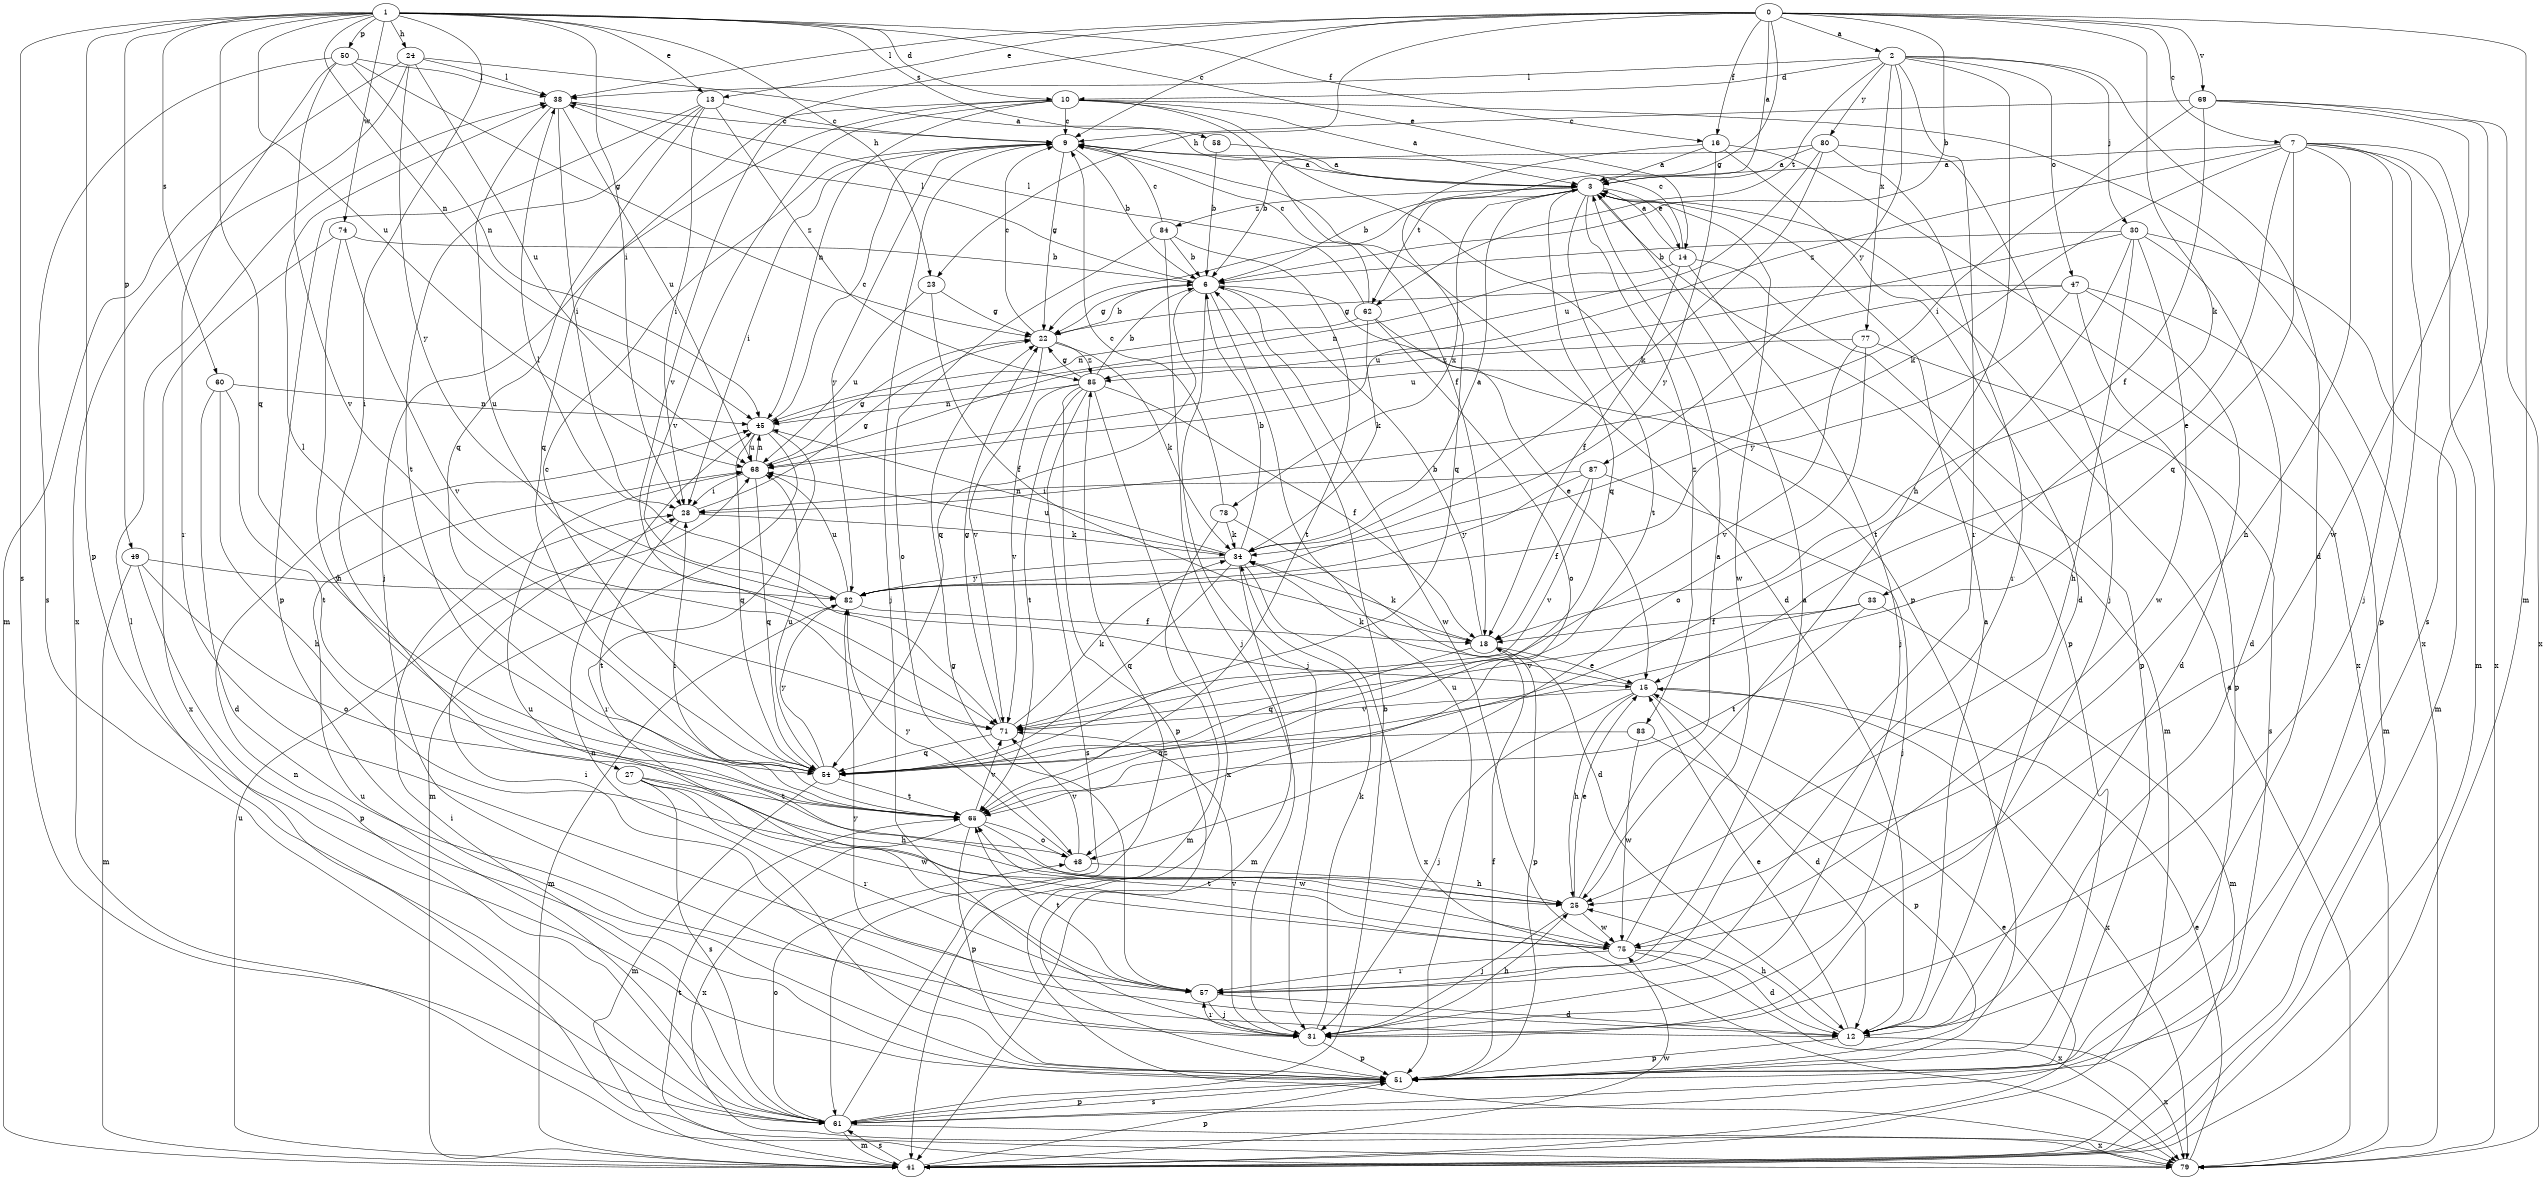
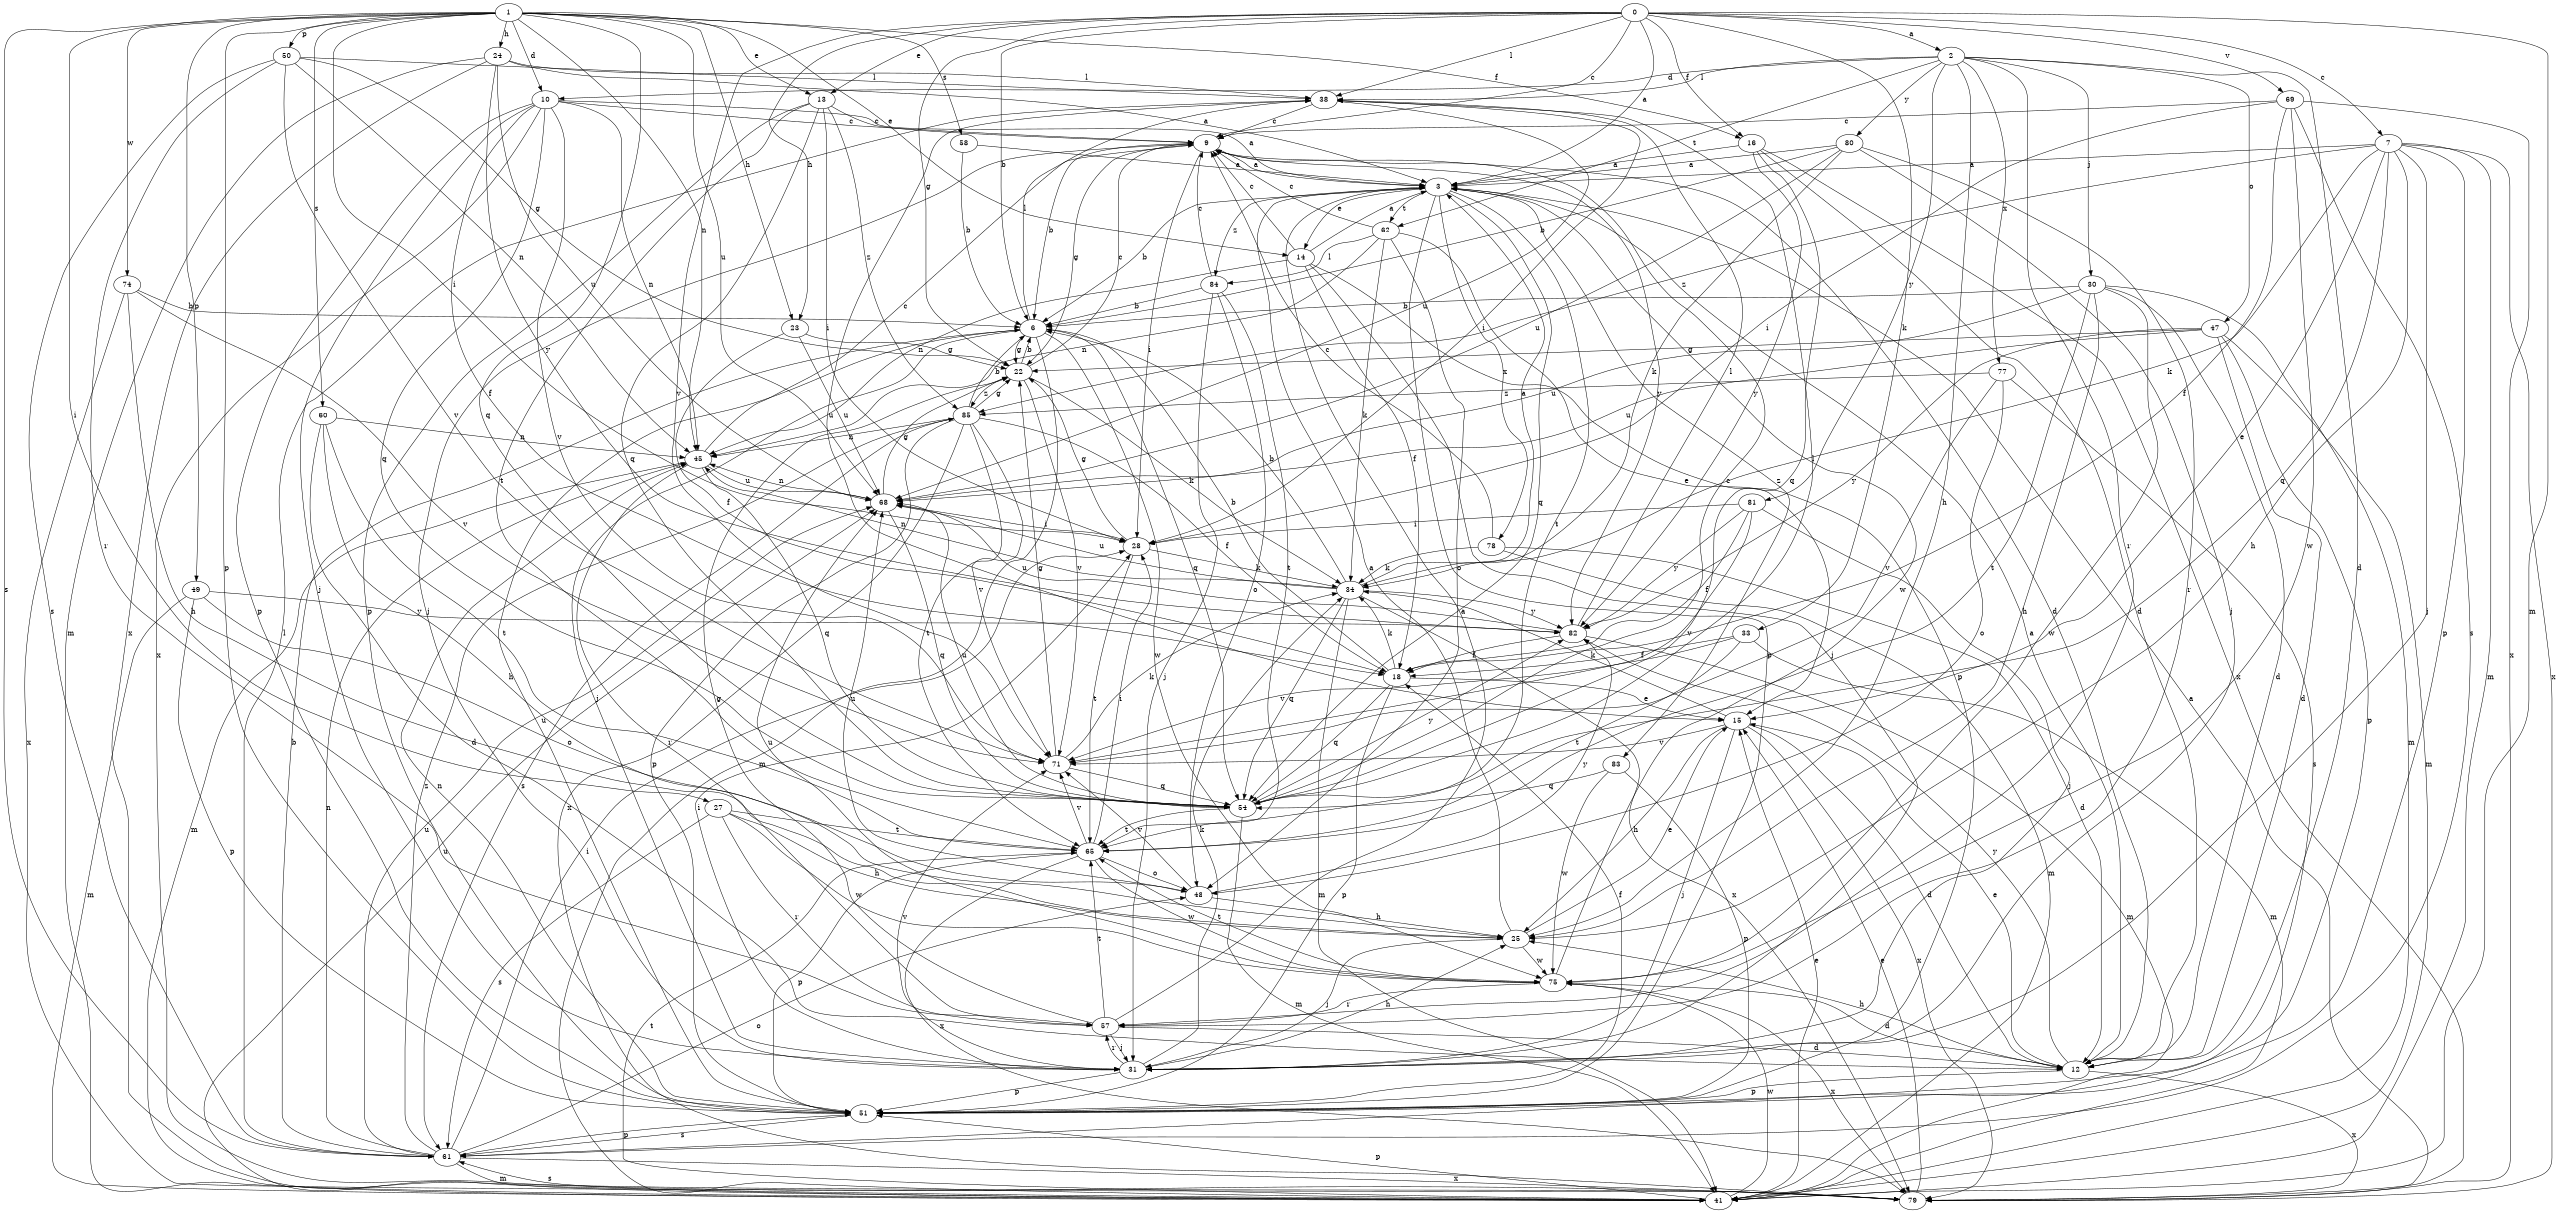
(982, 187) -> (1302, 272)
(1593, 470) -> (1752, 503)
none -> (884, 838)
